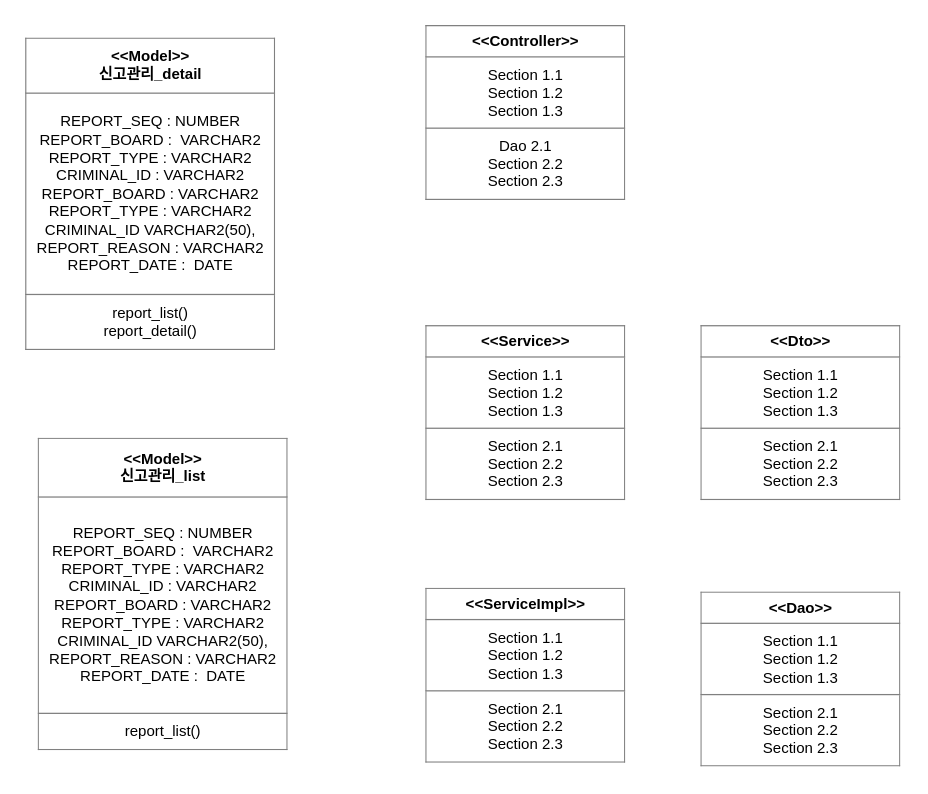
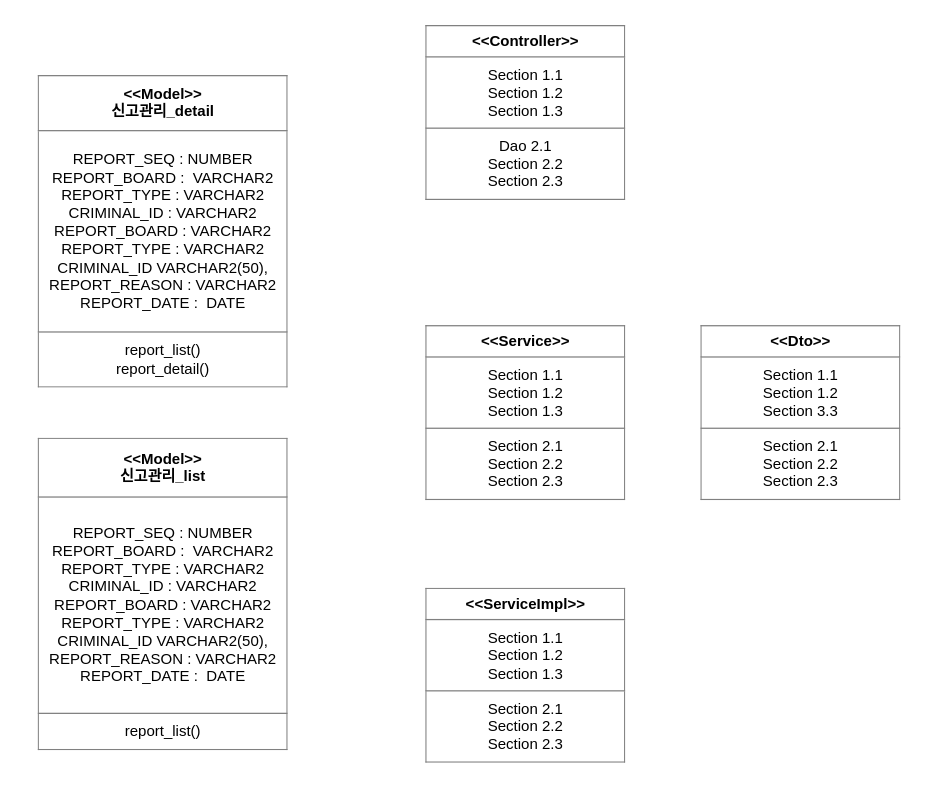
(151, 194) -> (163, 232)
(741, 389) -> (741, 389)
(801, 679) -> none
